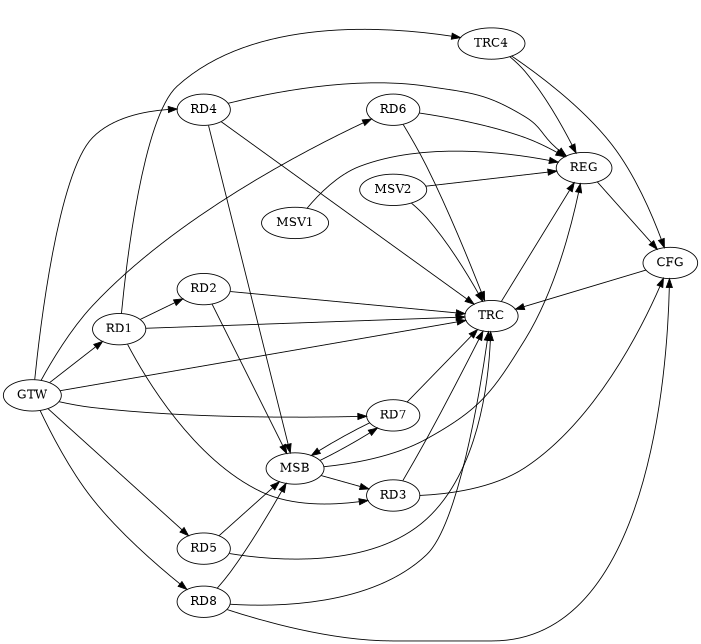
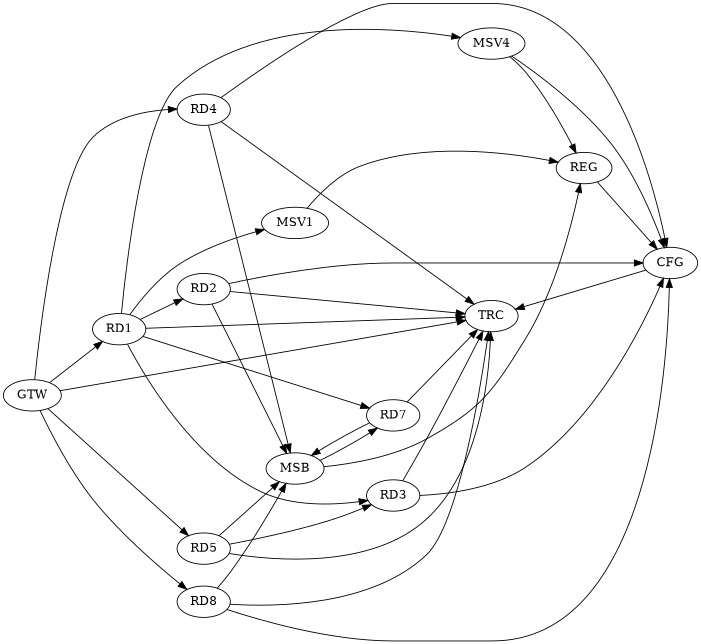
(491, 44) -> (491, 44)
(403, 84) -> (500, 5)
(393, 110) -> none
(393, 190) -> none
(535, 246) -> none
none -> (185, 261)
none -> (431, 263)
(208, 416) -> (252, 371)
(341, 481) -> (297, 529)
